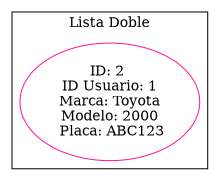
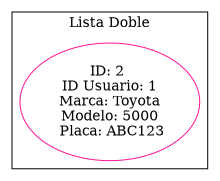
(110, 102) -> (110, 102)
